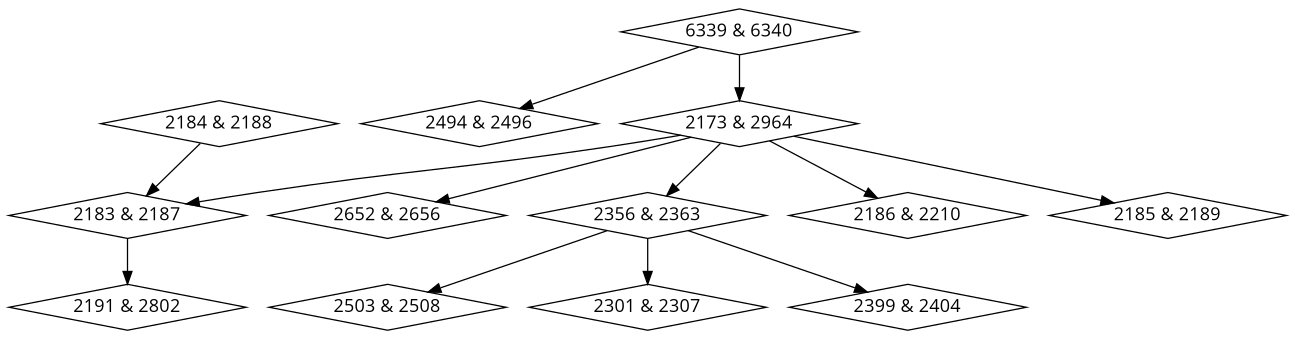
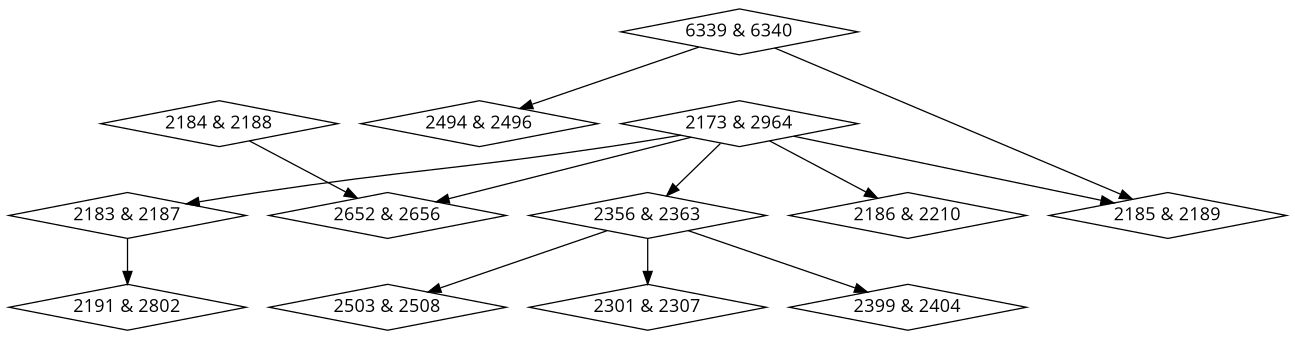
(740, 72) -> (948, 121)
(178, 165) -> (298, 166)
